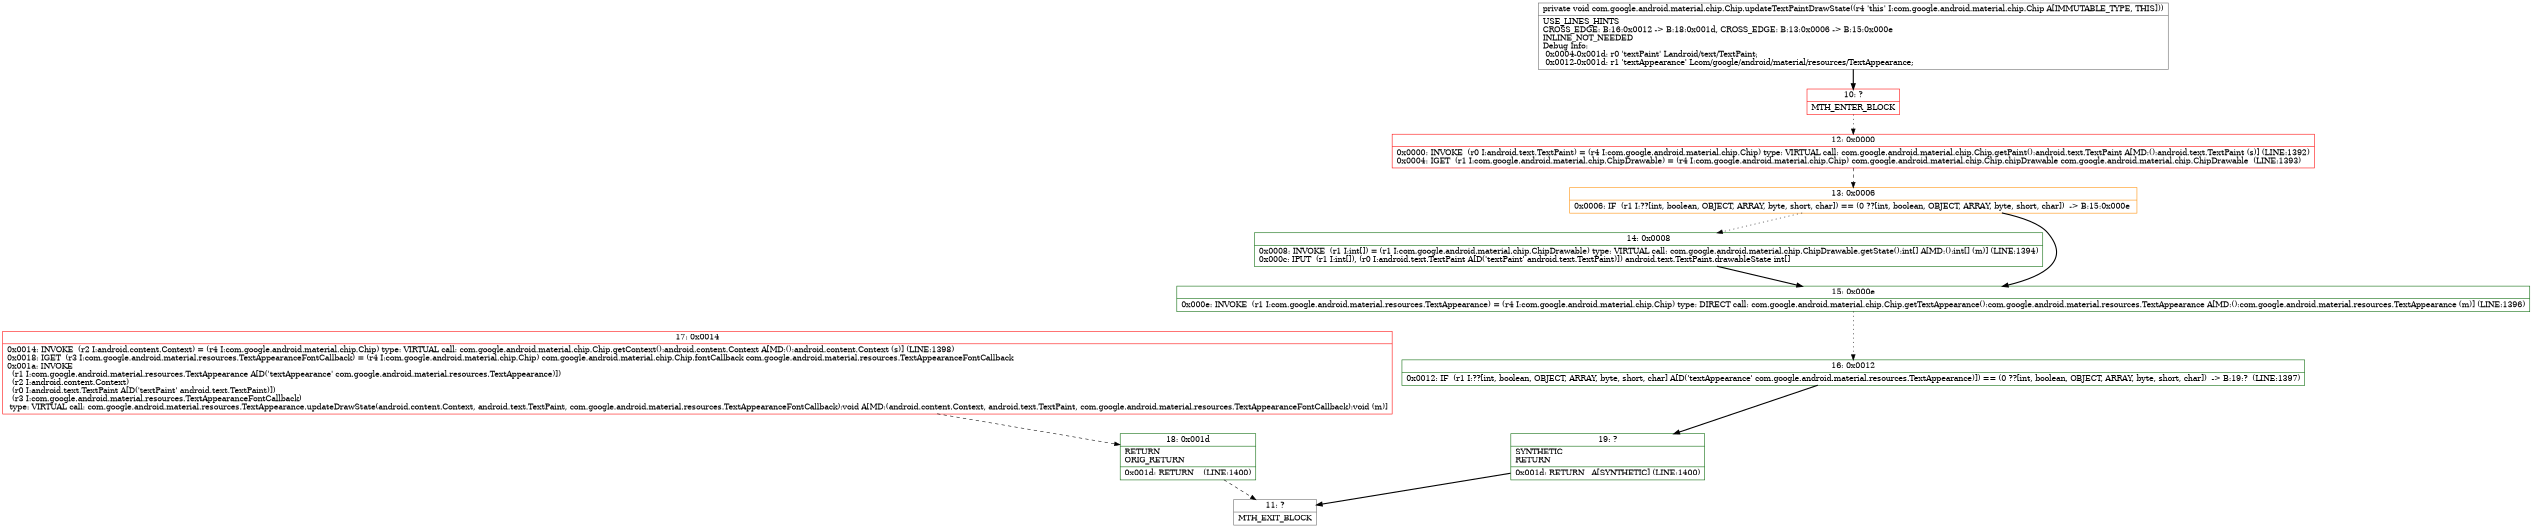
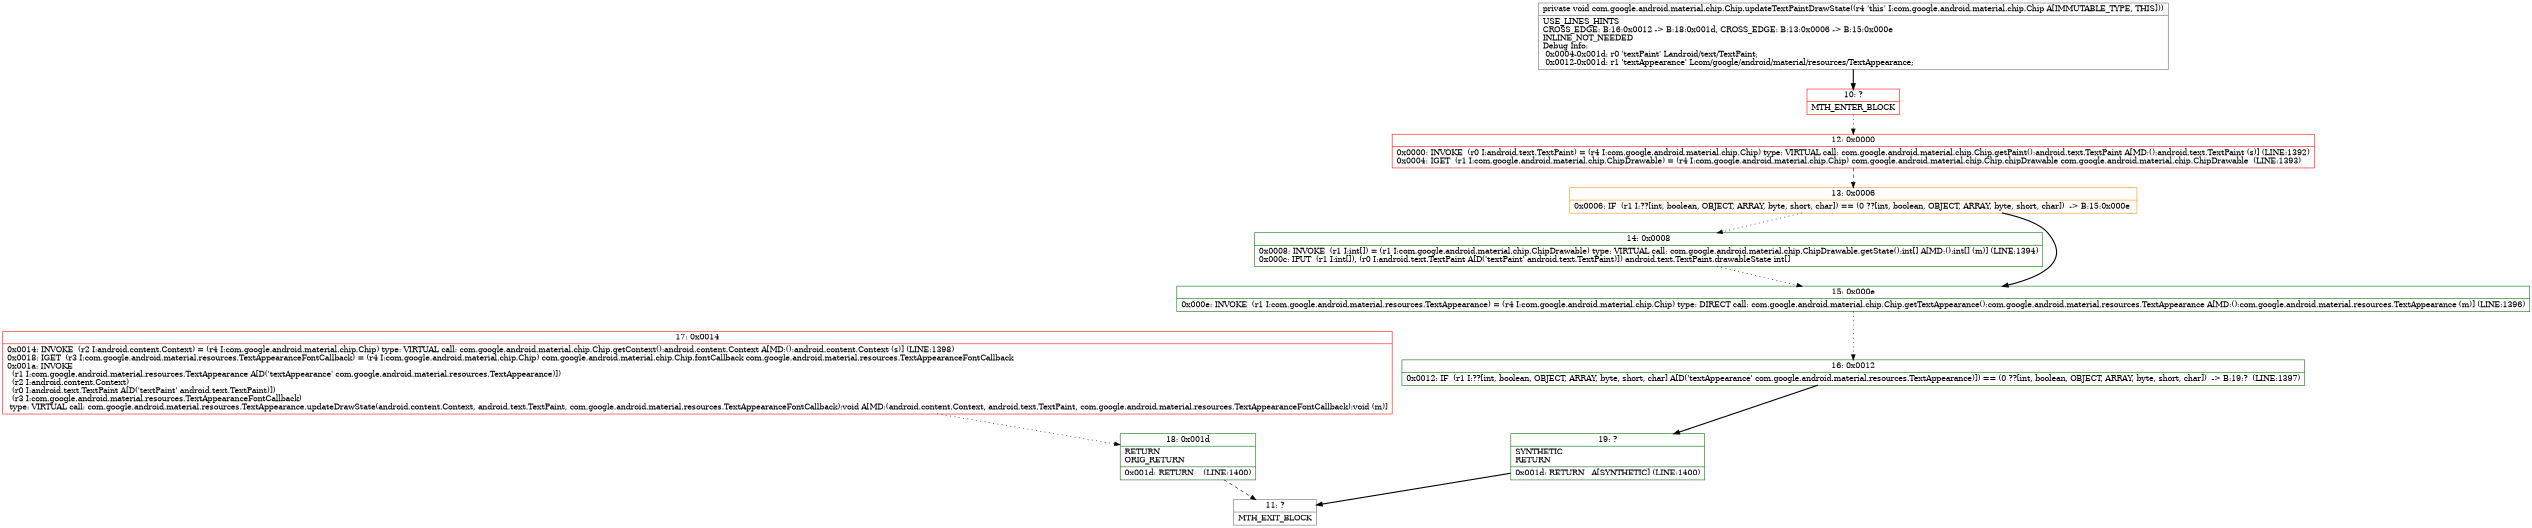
(1757, 276) -> (1757, 276)
(1026, 429) -> (1026, 429)
